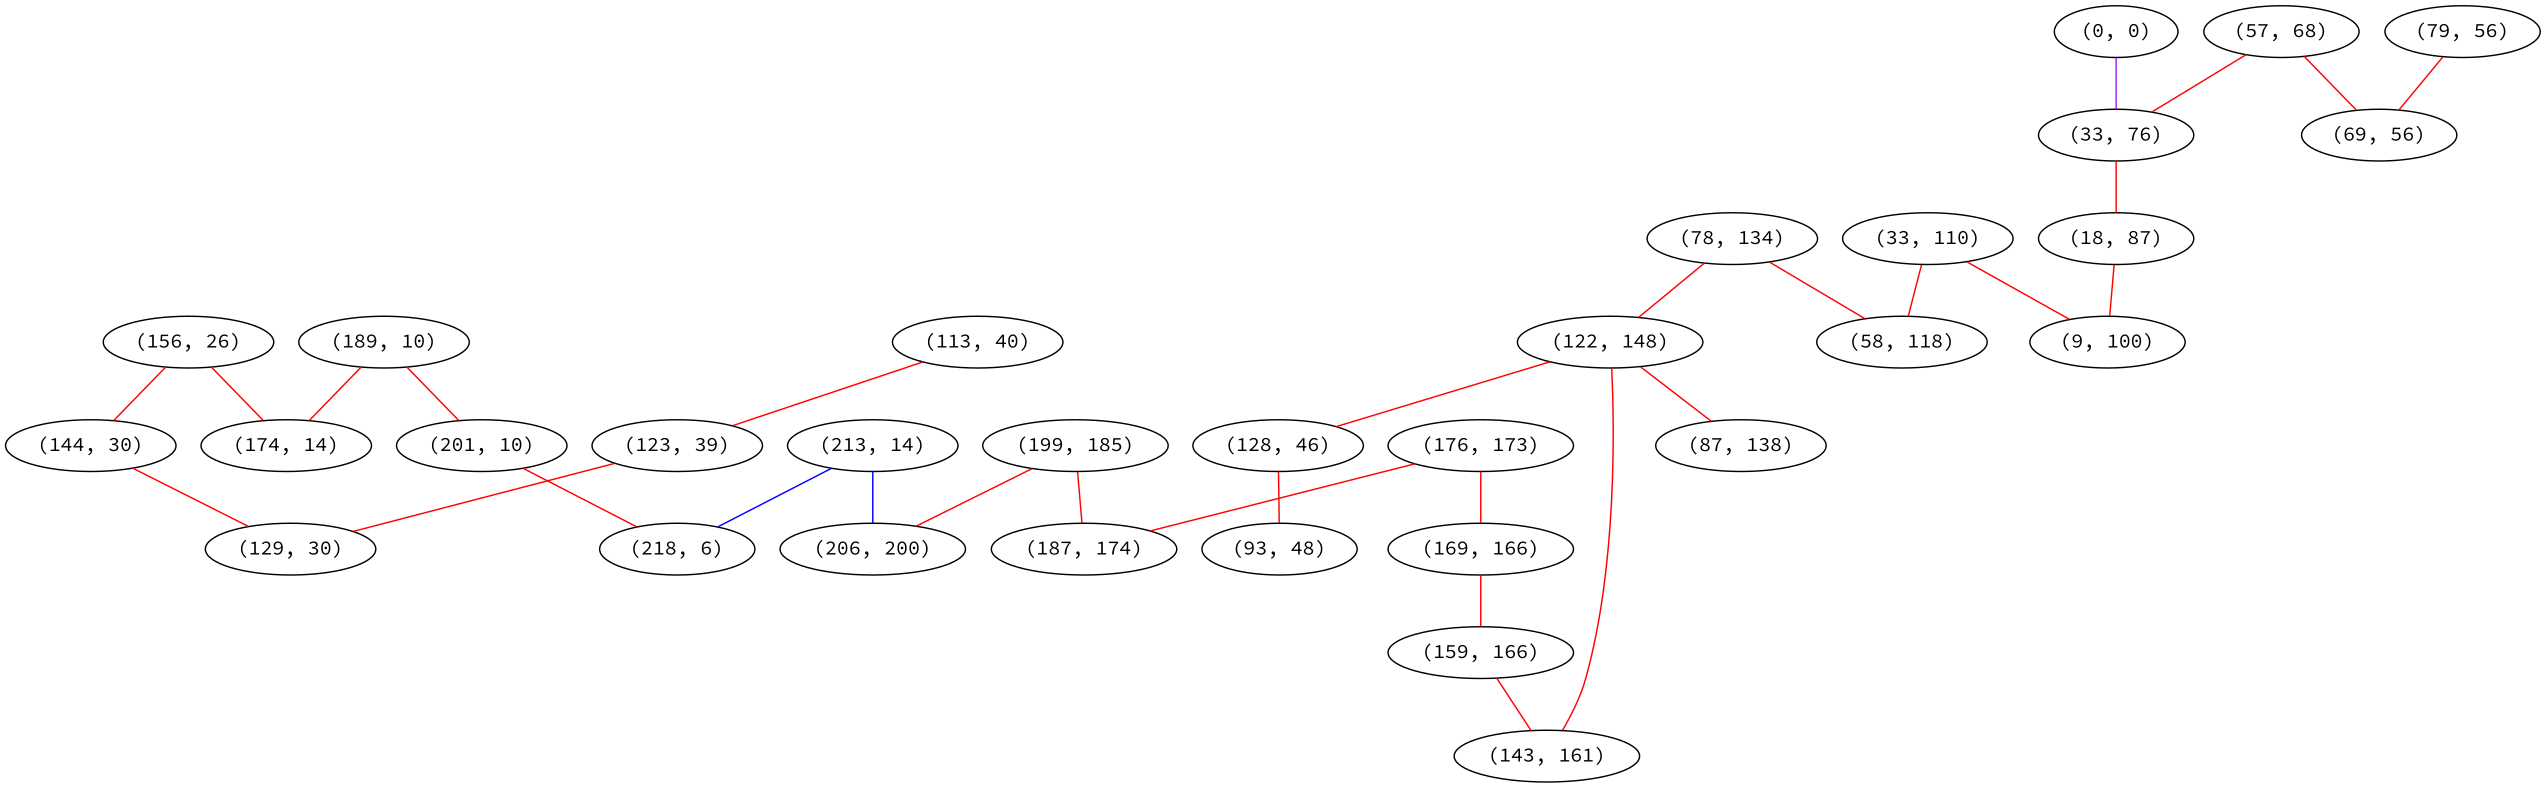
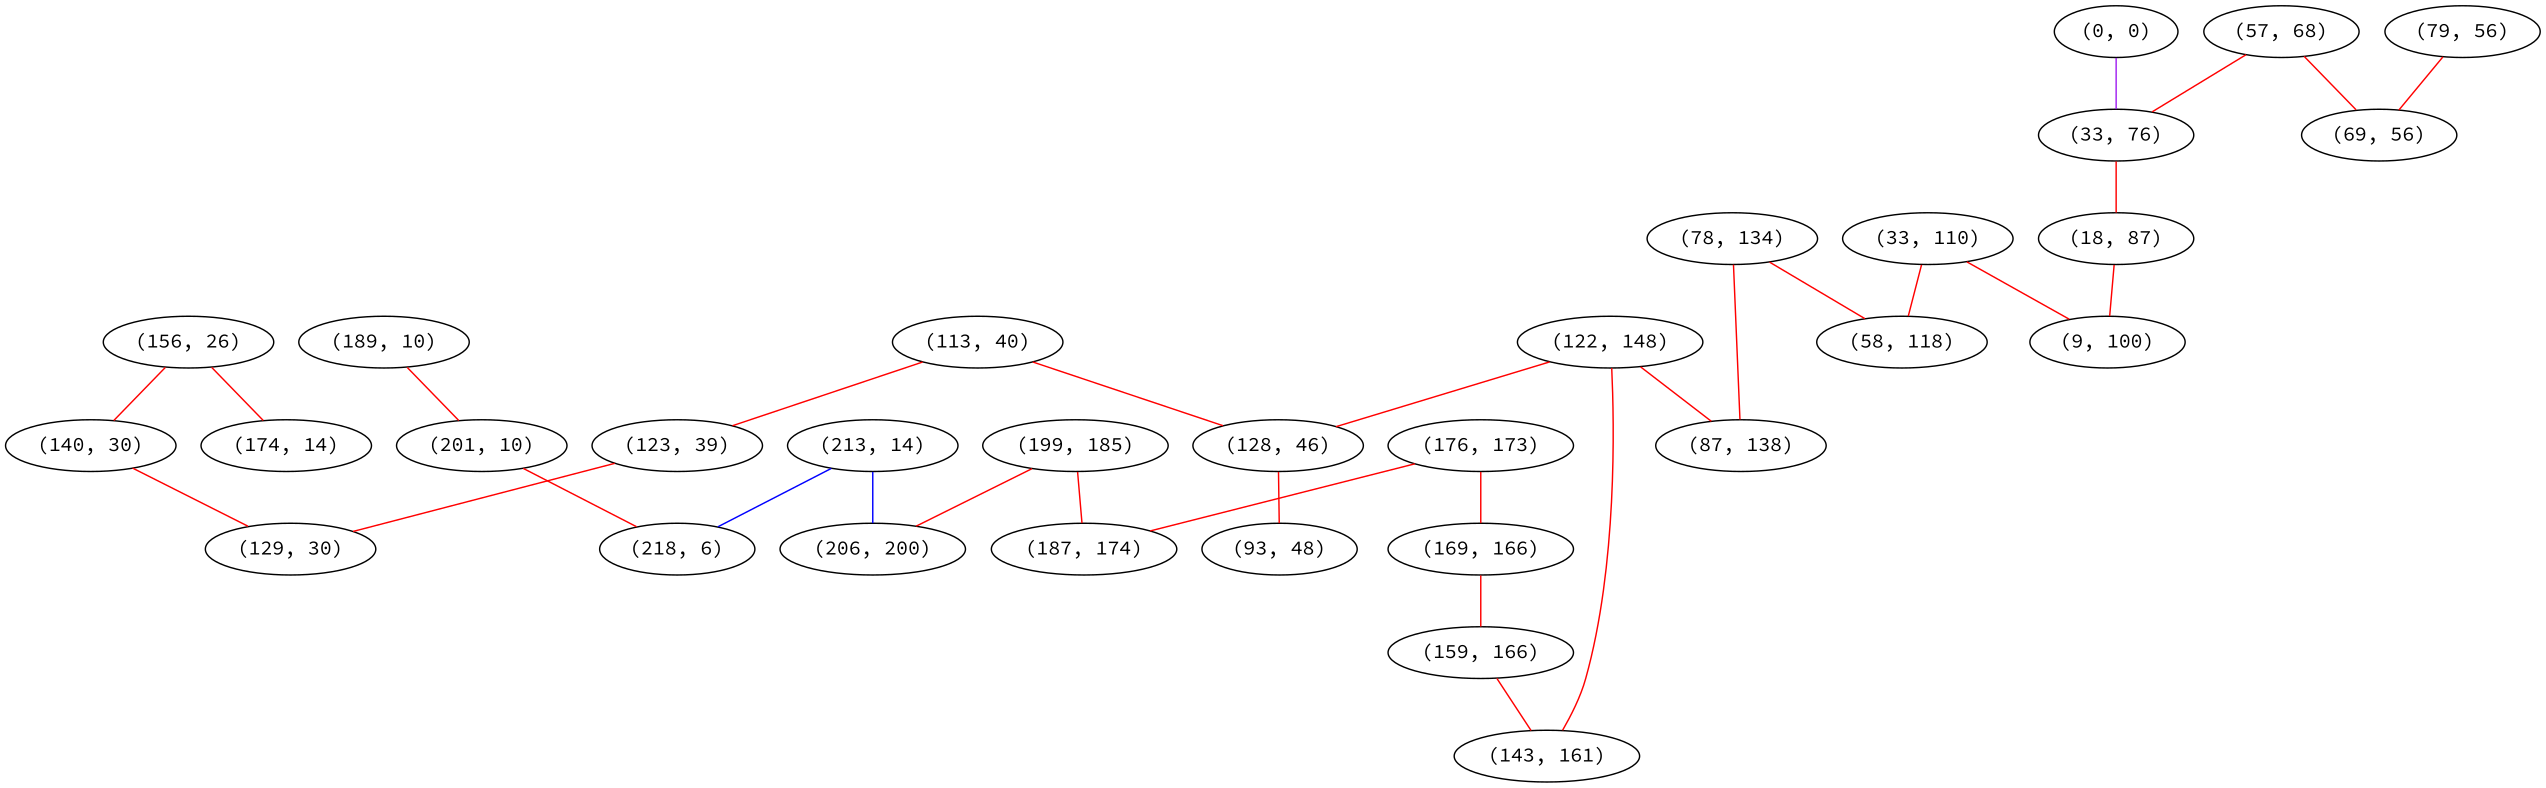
(1671, 290) -> (1737, 342)
(335, 394) -> none
none -> (1128, 394)
(91, 446) -> (91, 446)
